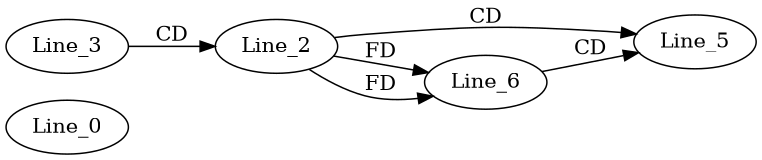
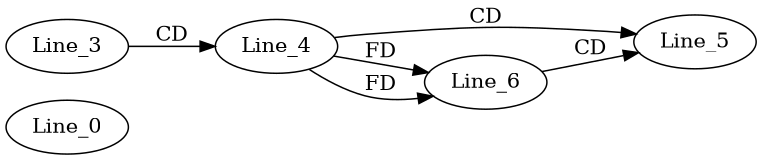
(276, 46) -> (276, 46)
